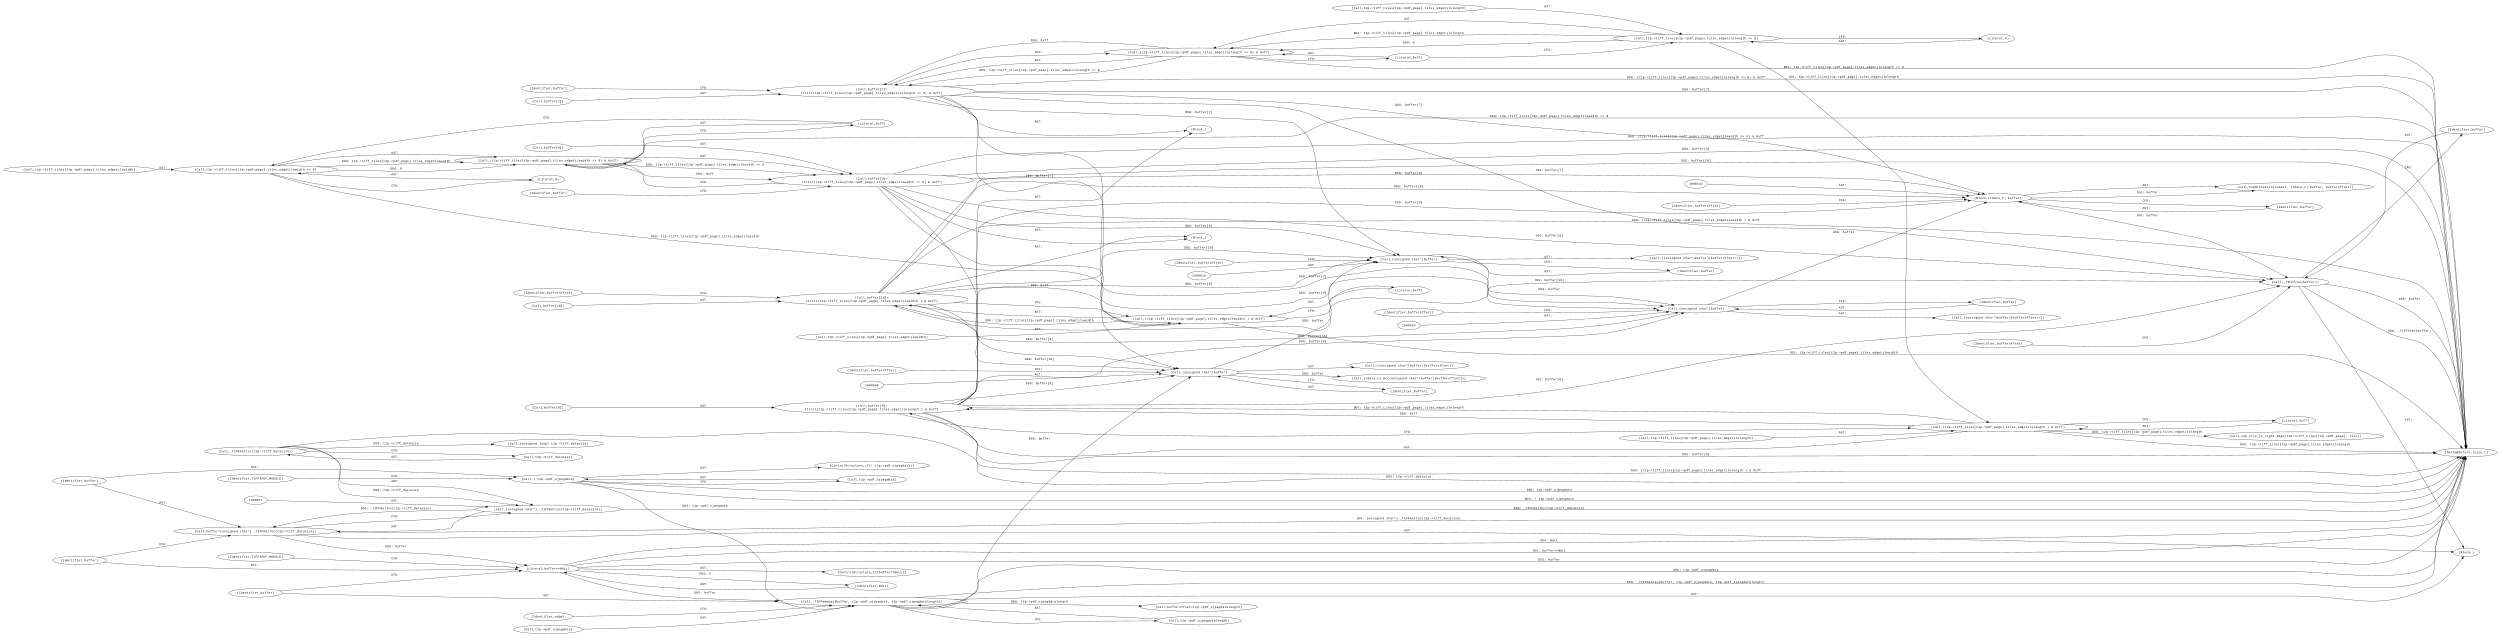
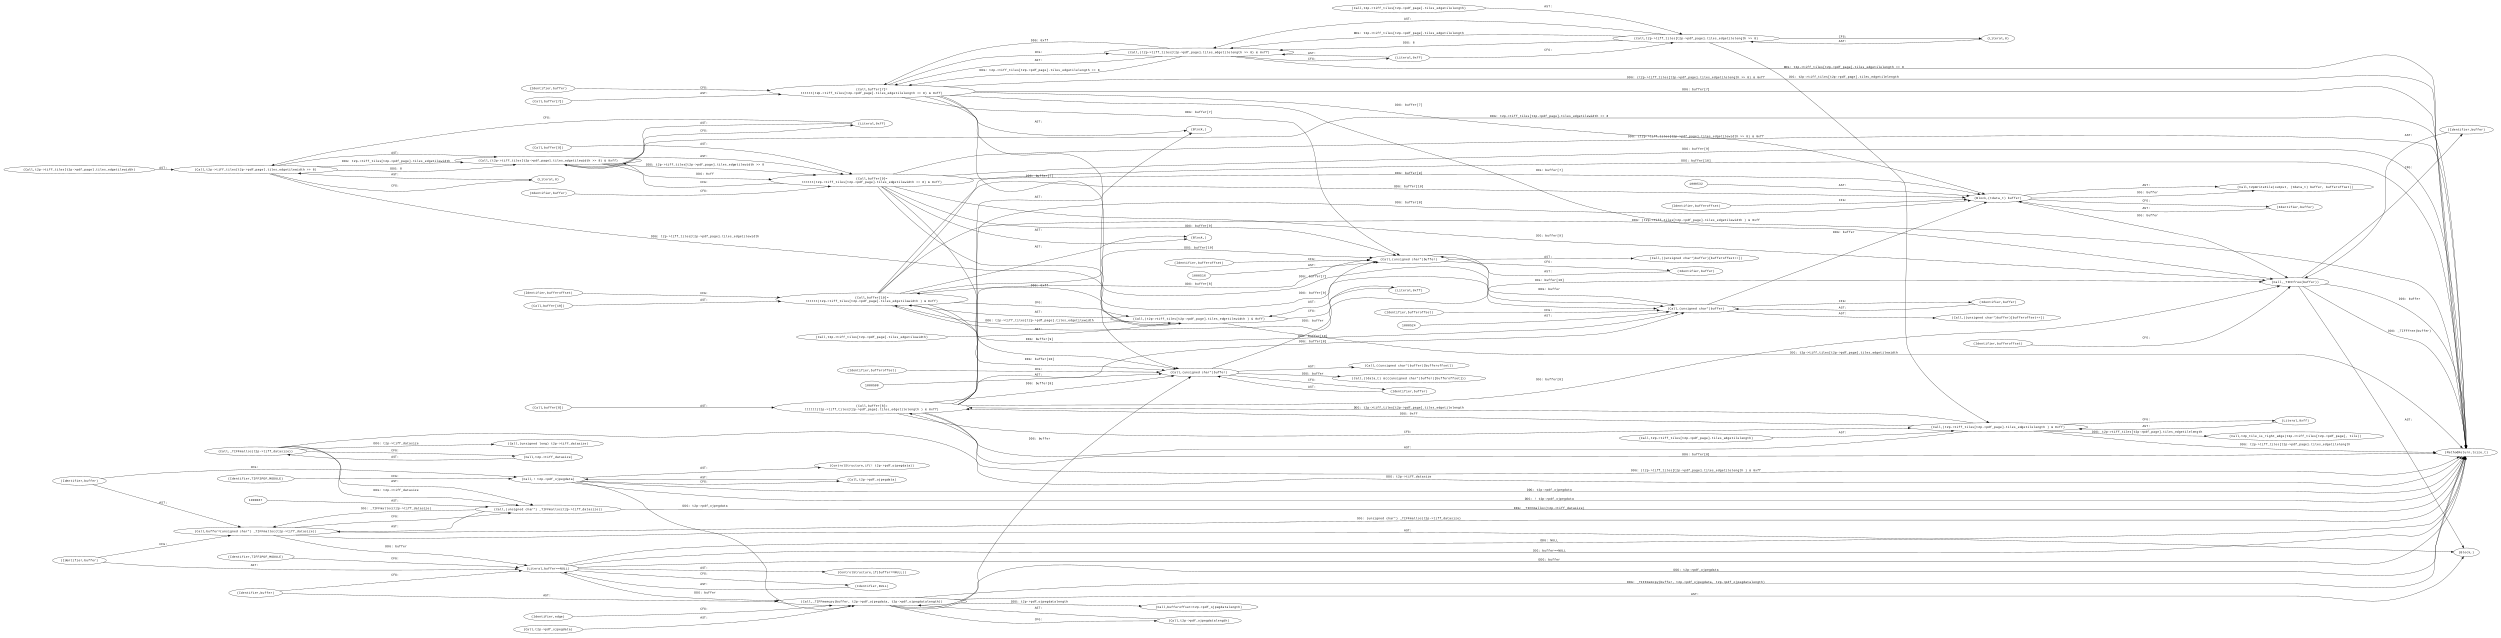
(705, 574) -> (705, 574)
